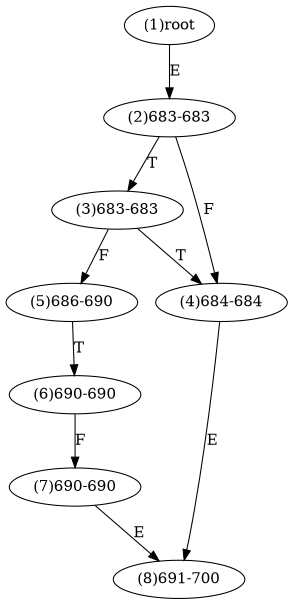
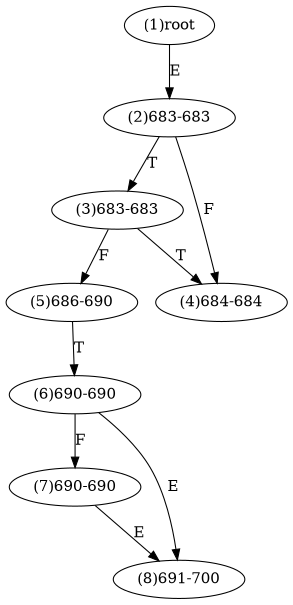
(206, 436) -> (153, 472)
